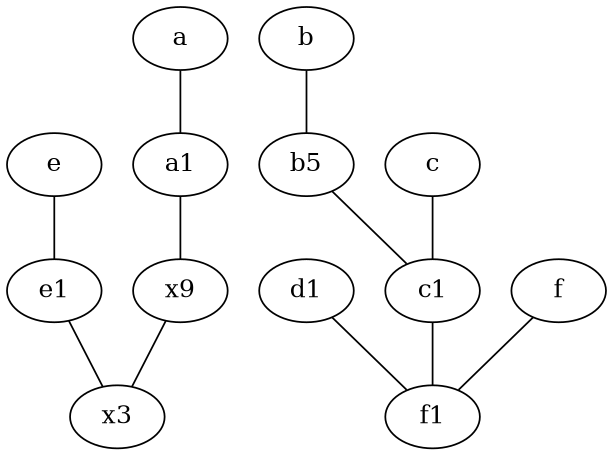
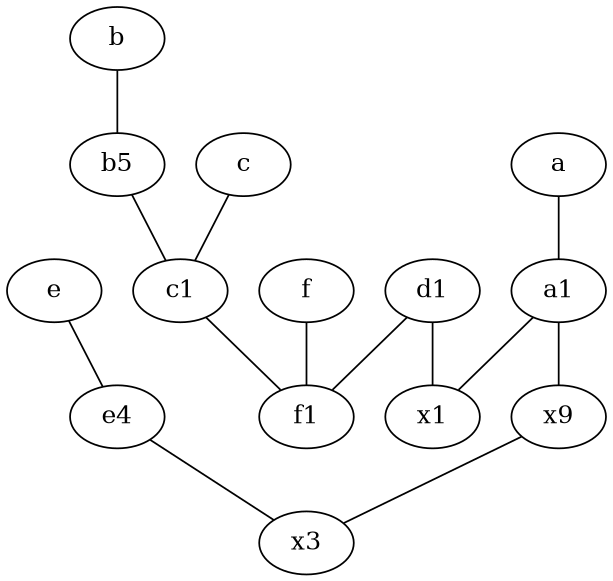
(54, 291) -> (117, 417)
none -> (433, 417)
